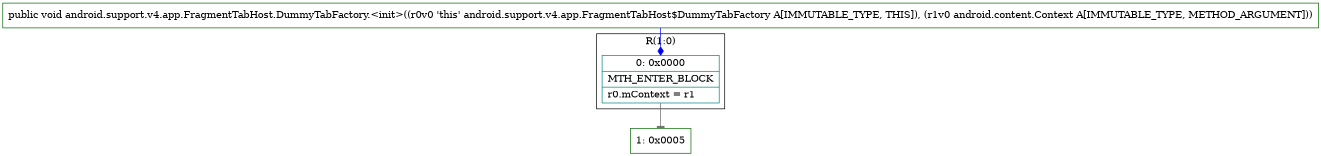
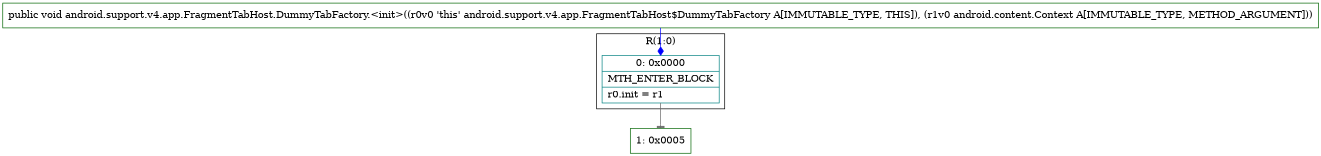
(651, 95) -> (636, 95)
